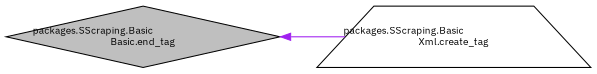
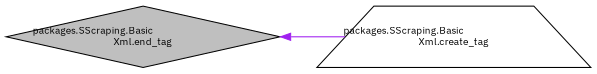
(143, 37) -> (143, 37)
